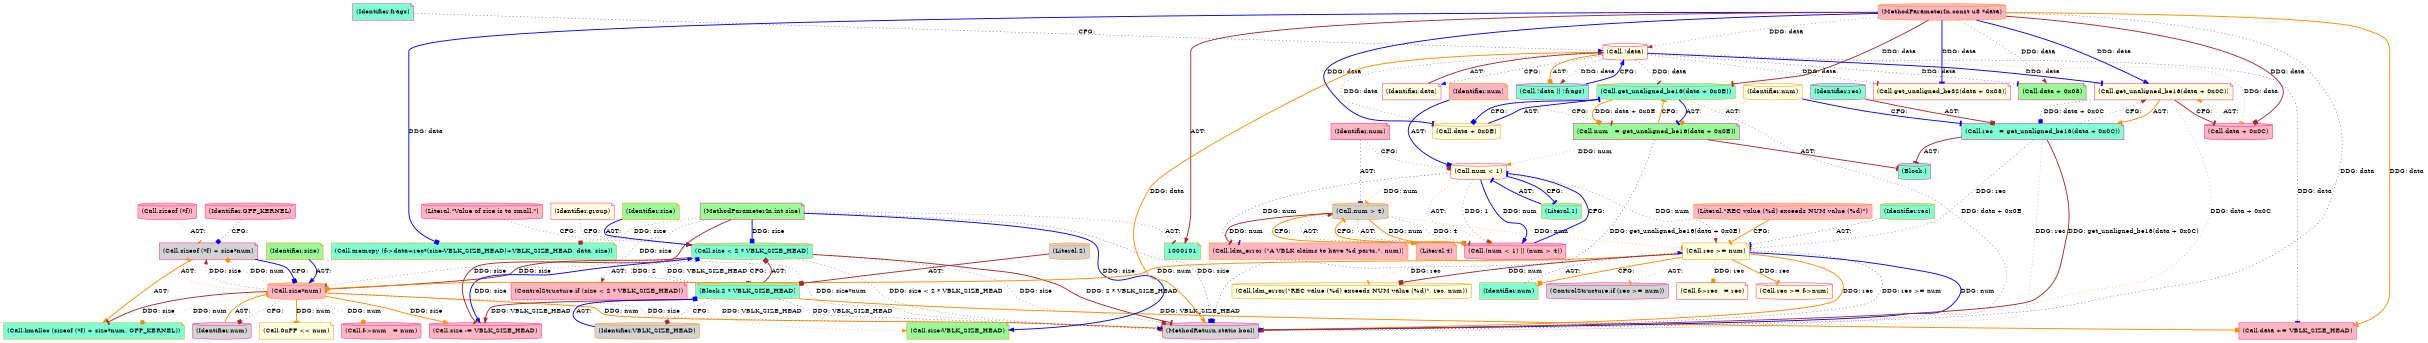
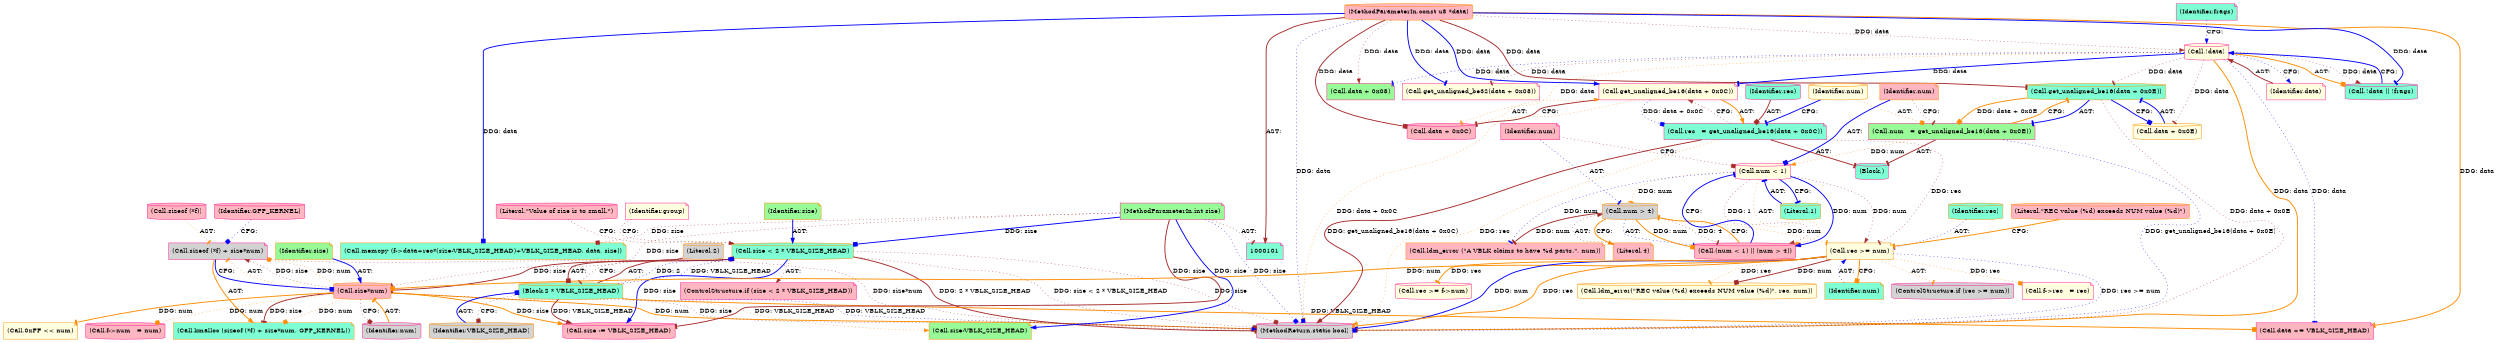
(1532, 29) -> (1952, 19)
(1182, 251) -> (1265, 251)
